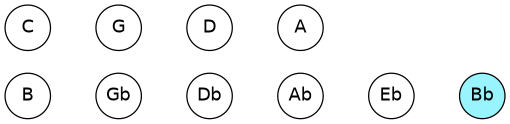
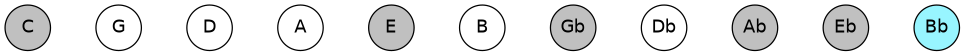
(28, 28) -> (28, 28)
none -> (391, 28)
(119, 96) -> (573, 28)
(300, 96) -> (755, 28)
(391, 96) -> (846, 28)
